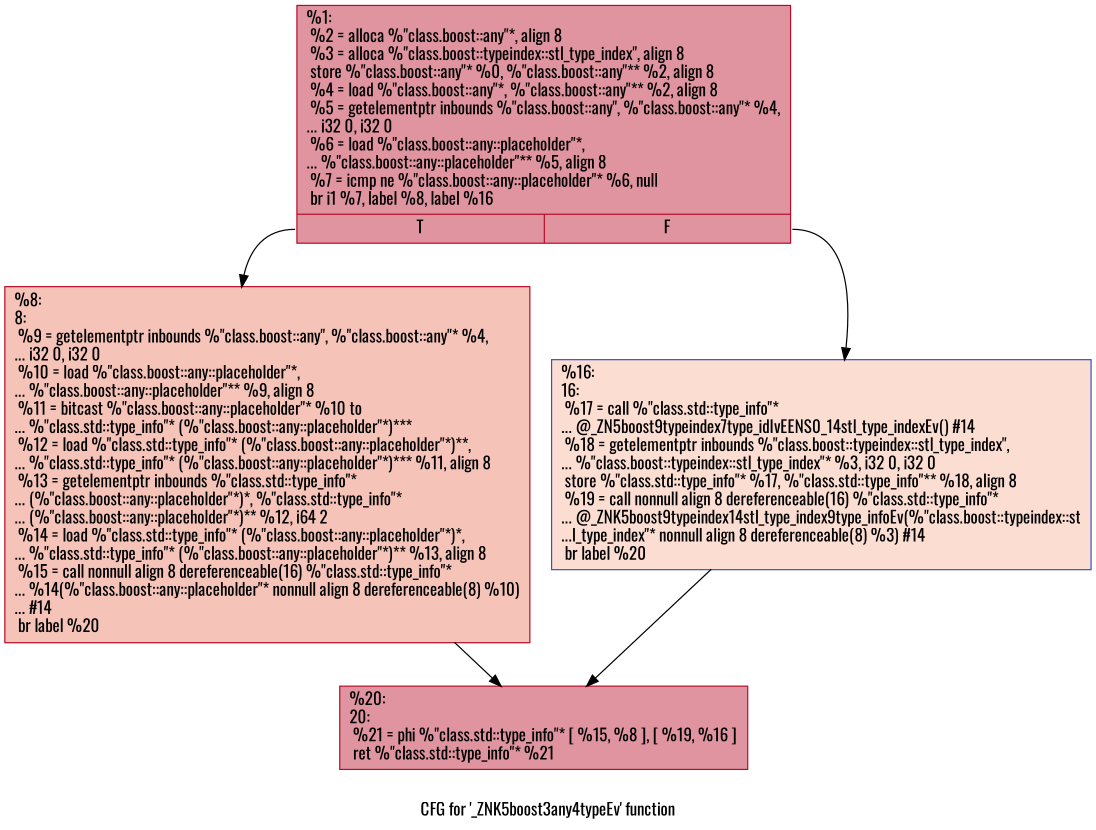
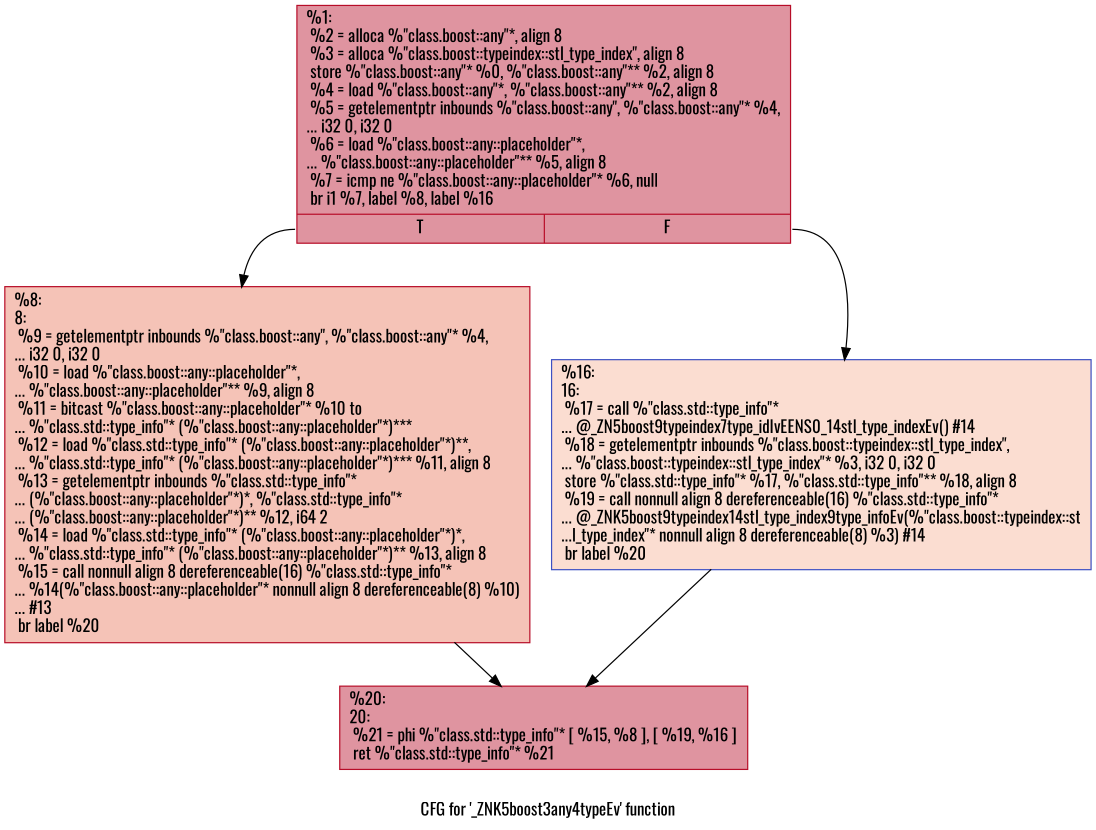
(33, 609) -> (33, 609)
